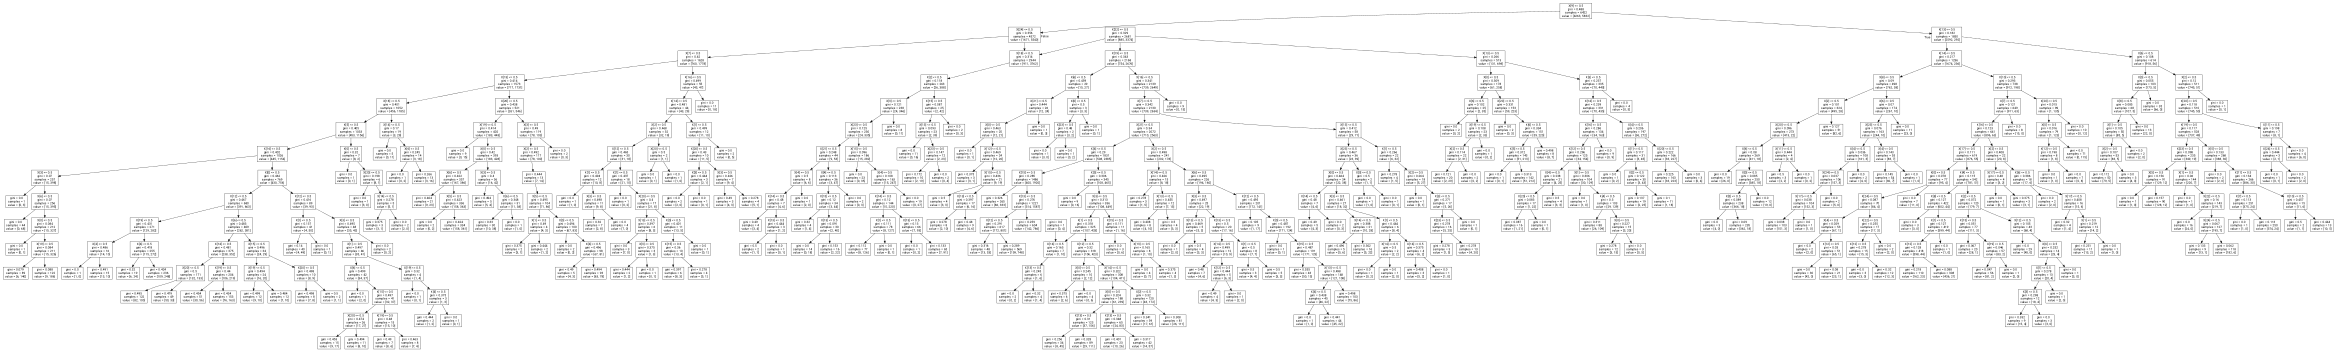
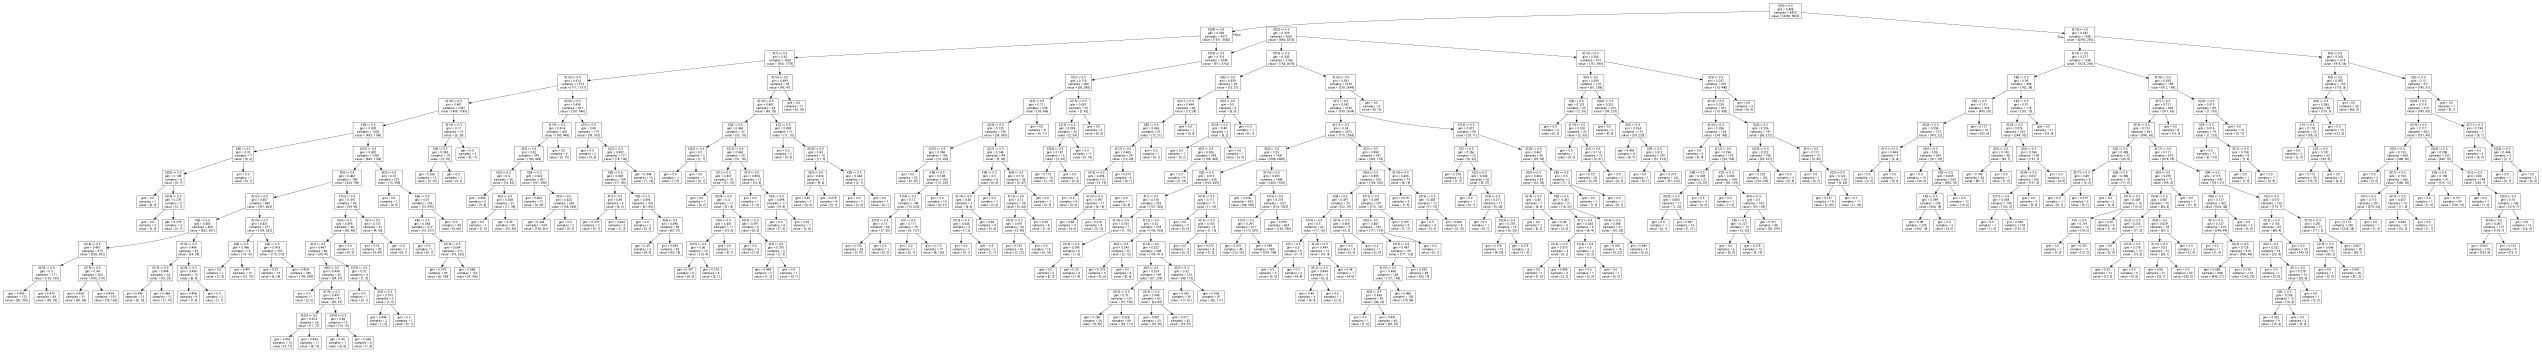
(1098, 165) -> (1240, 166)
(536, 188) -> (615, 165)
